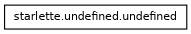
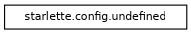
(96, 17) -> (96, 17)
